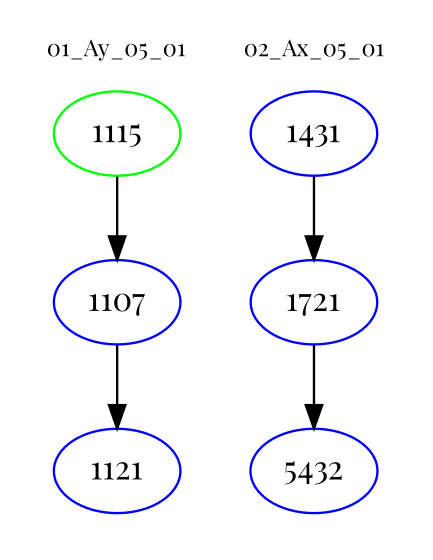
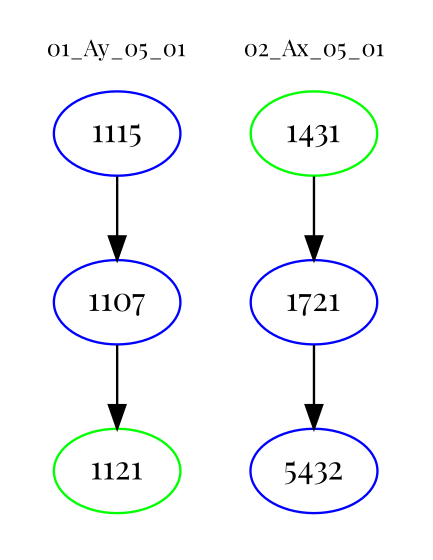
(117, 134) -> (117, 134)
(314, 134) -> (314, 134)
(117, 471) -> (117, 471)
